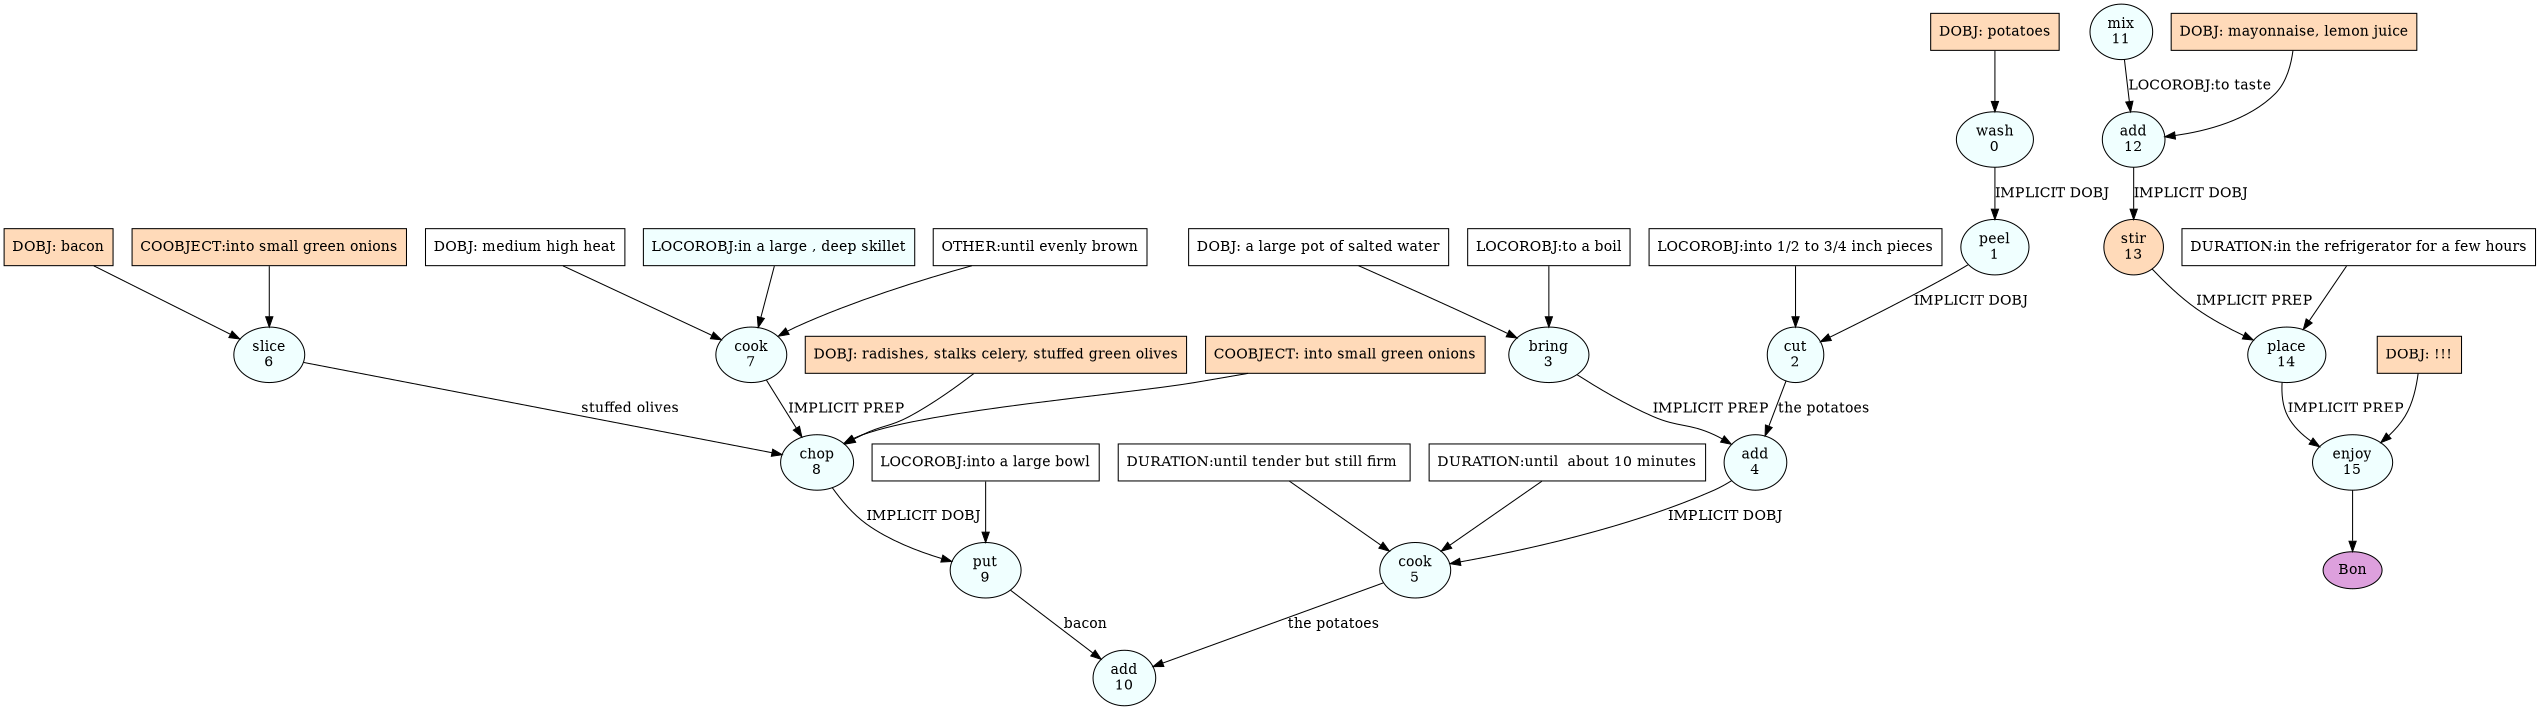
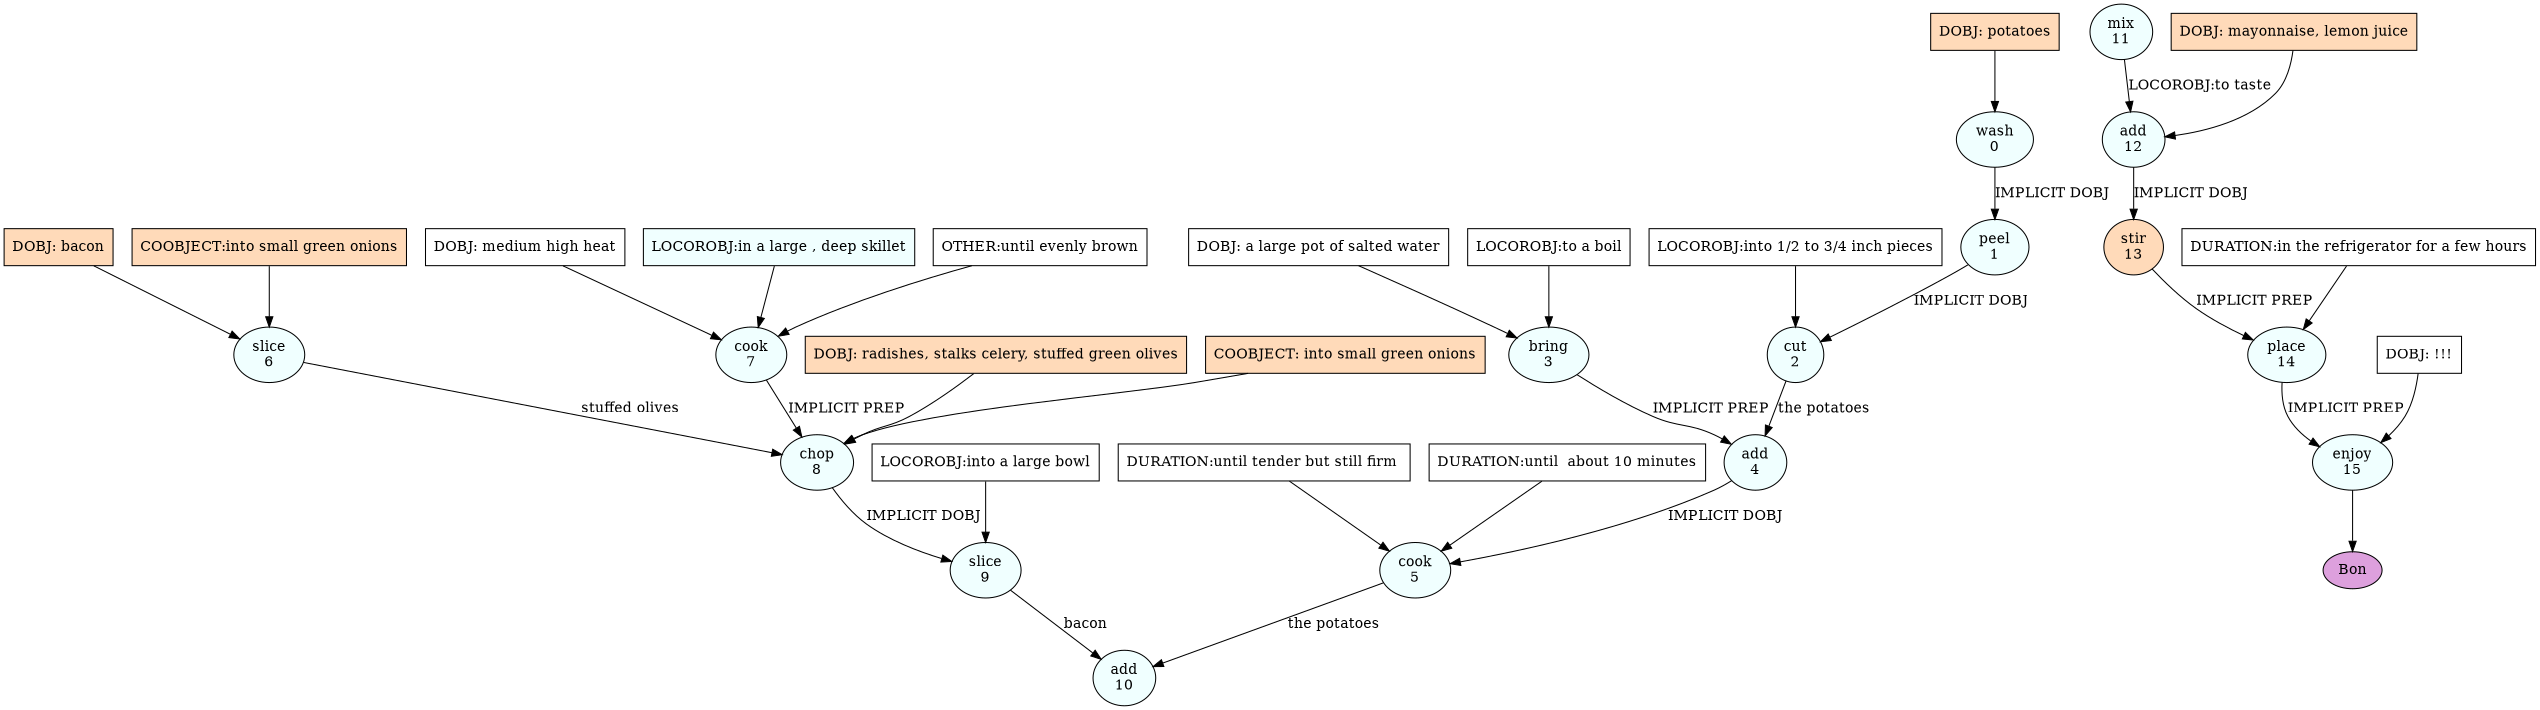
(2419, 355) -> (2419, 355)
(986, 570) -> (986, 570)
